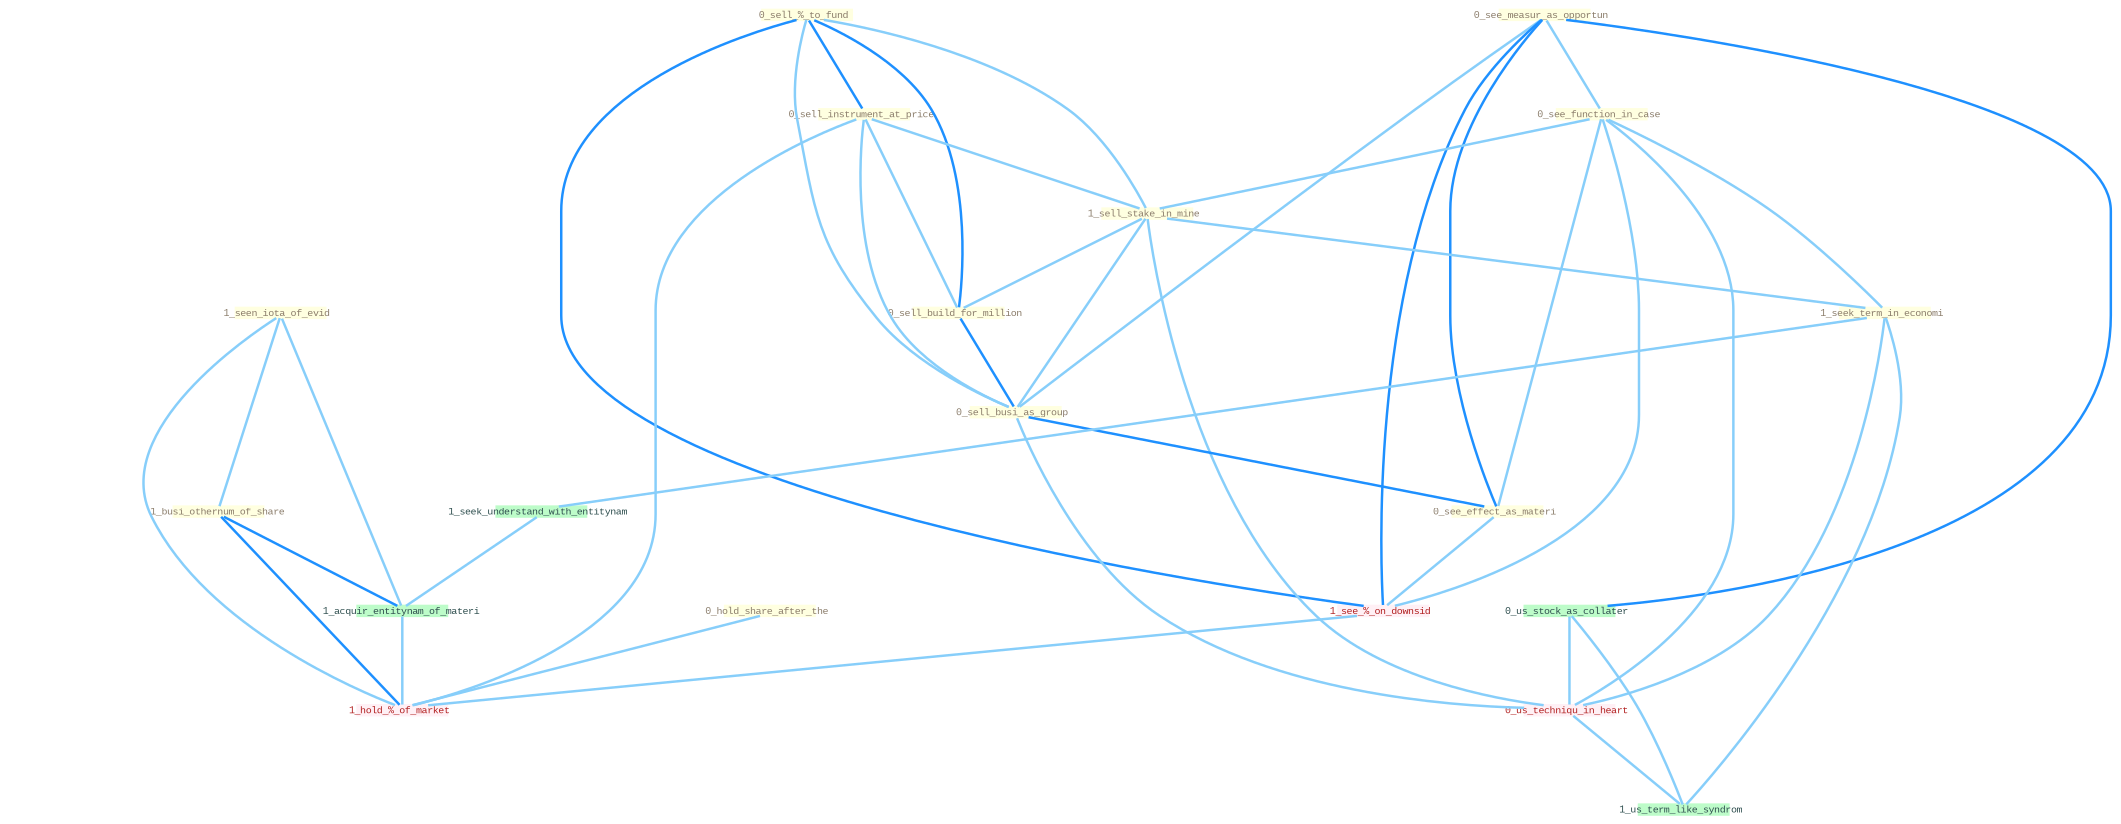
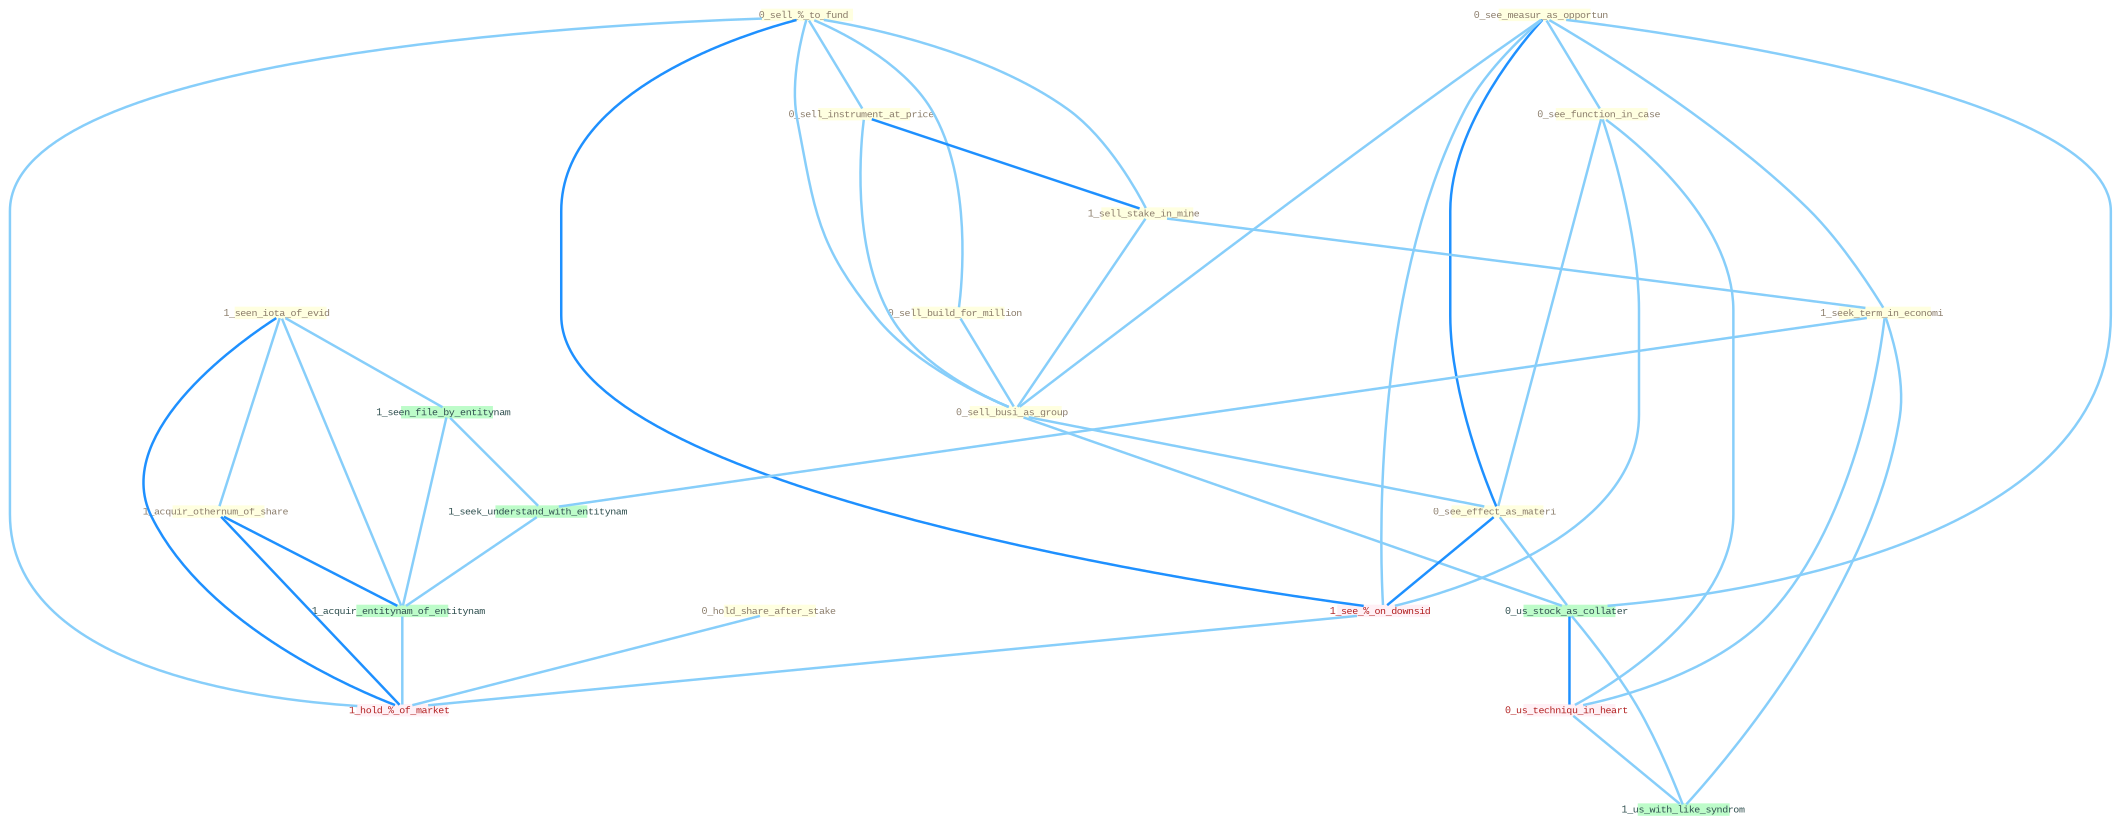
(836, 65) -> (836, 65)
(939, 126) -> (939, 126)
(1006, 164) -> (1006, 164)
(1375, 164) -> none
(1755, 200) -> (1734, 144)
(911, 213) -> none
(1053, 263) -> none
(2111, 280) -> (2111, 280)
(1405, 294) -> (1405, 294)
(987, 363) -> (987, 363)
none -> (447, 412)
(656, 451) -> (25, 179)
(1256, 462) -> (1256, 462)
(219, 512) -> (219, 512)
(1257, 541) -> none
(168, 542) -> (168, 542)
(1440, 561) -> (1454, 550)
none -> (1538, 568)
(402, 611) -> (402, 611)
(770, 611) -> (770, 611)
(1218, 647) -> (1293, 512)
(1569, 661) -> (1569, 661)
(1684, 810) -> (1684, 810)
